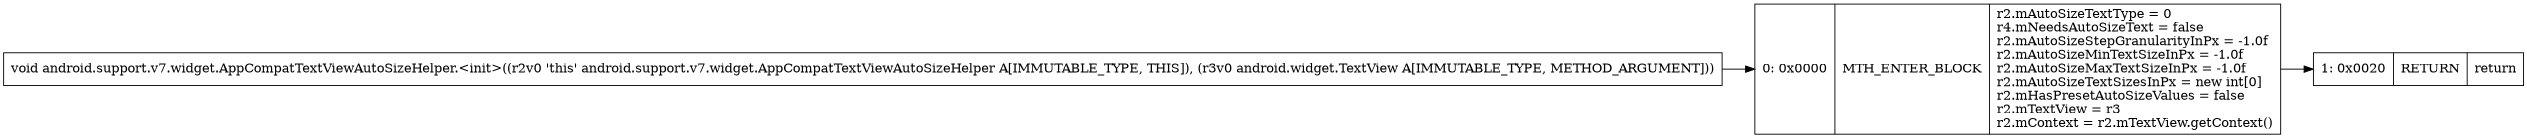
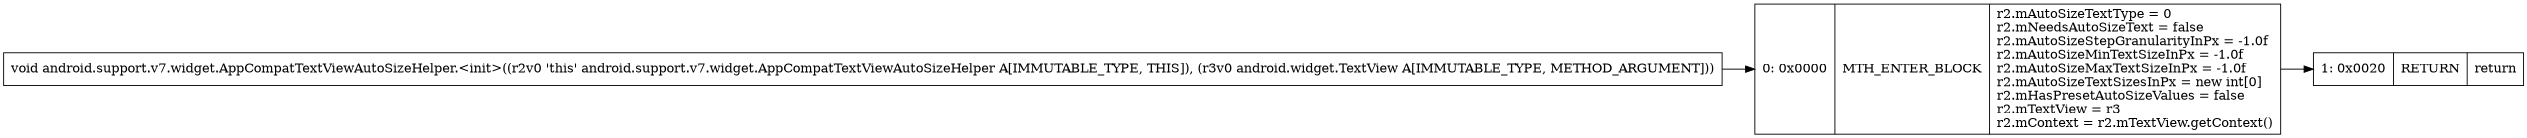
(2101, 28) -> (2101, 28)
